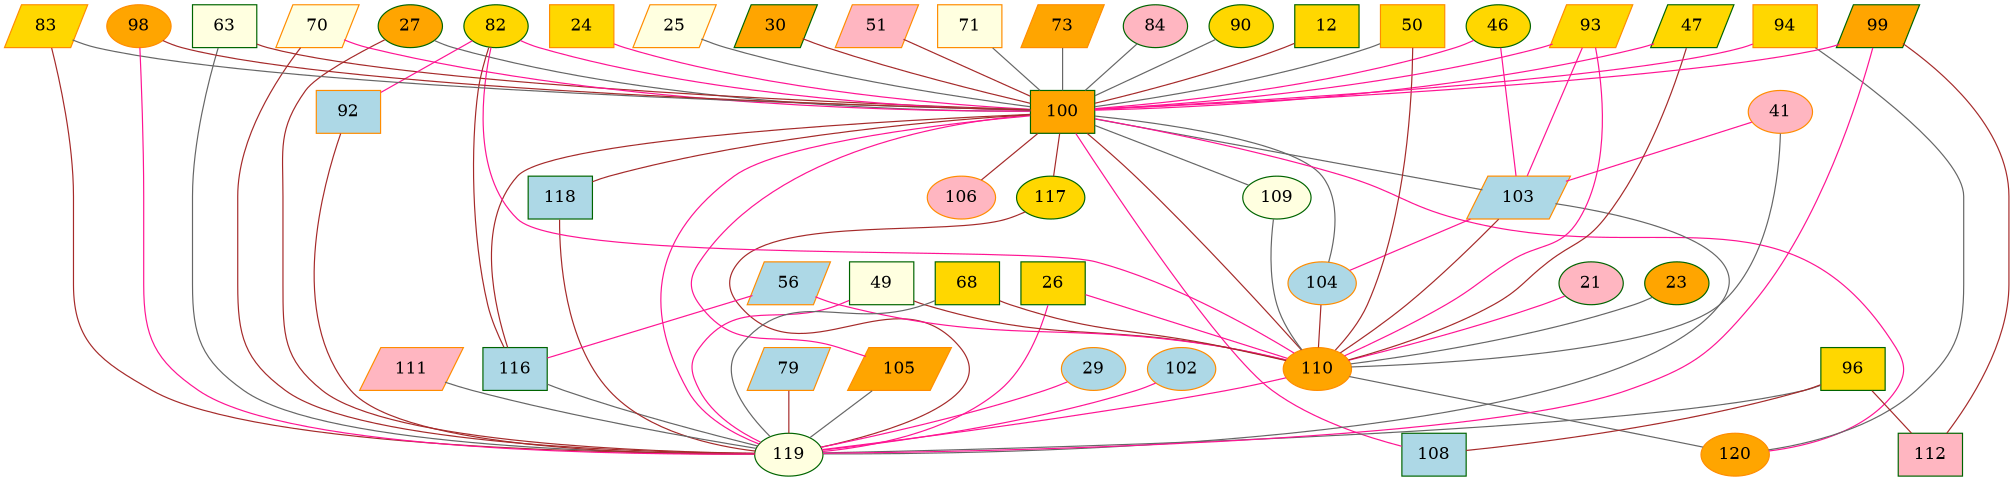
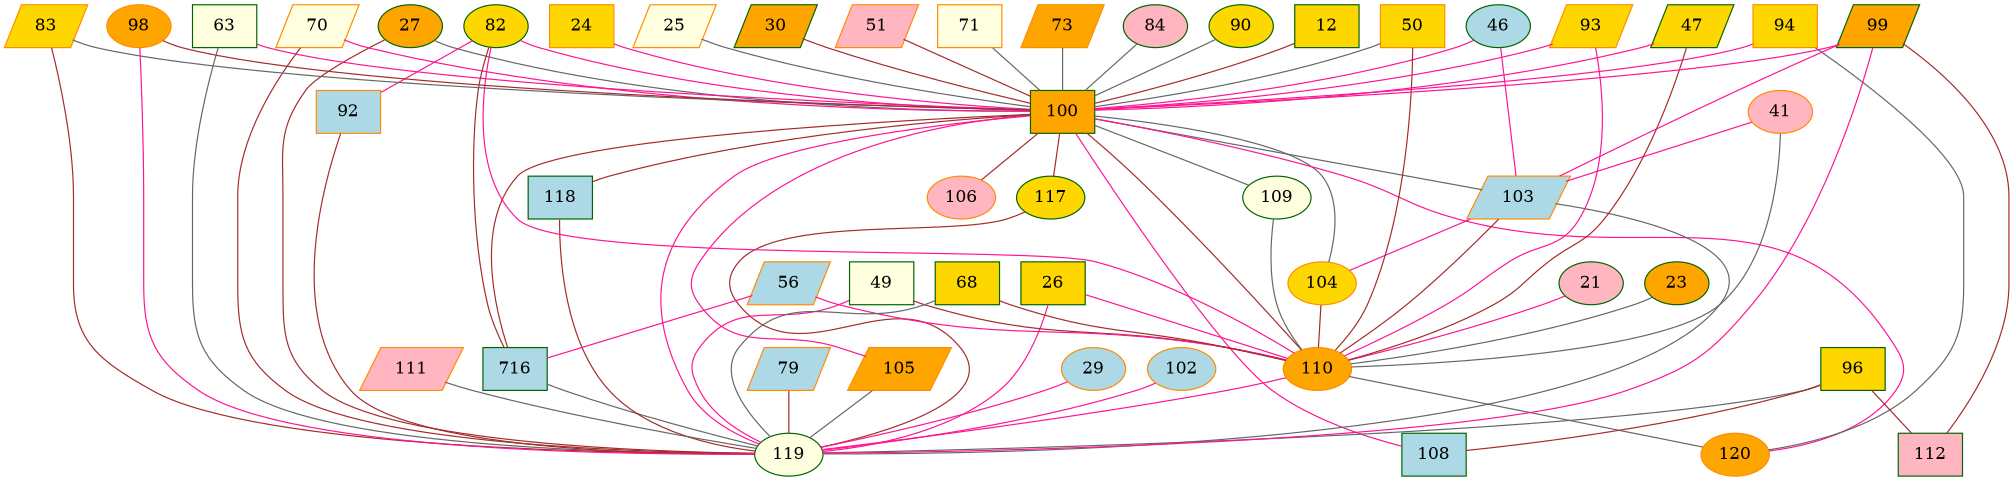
(1498, 26) -> (1498, 26)
(449, 75) -> (449, 75)
(1555, 112) -> (1699, 109)
(1322, 283) -> (1322, 283)
(515, 369) -> (515, 369)
